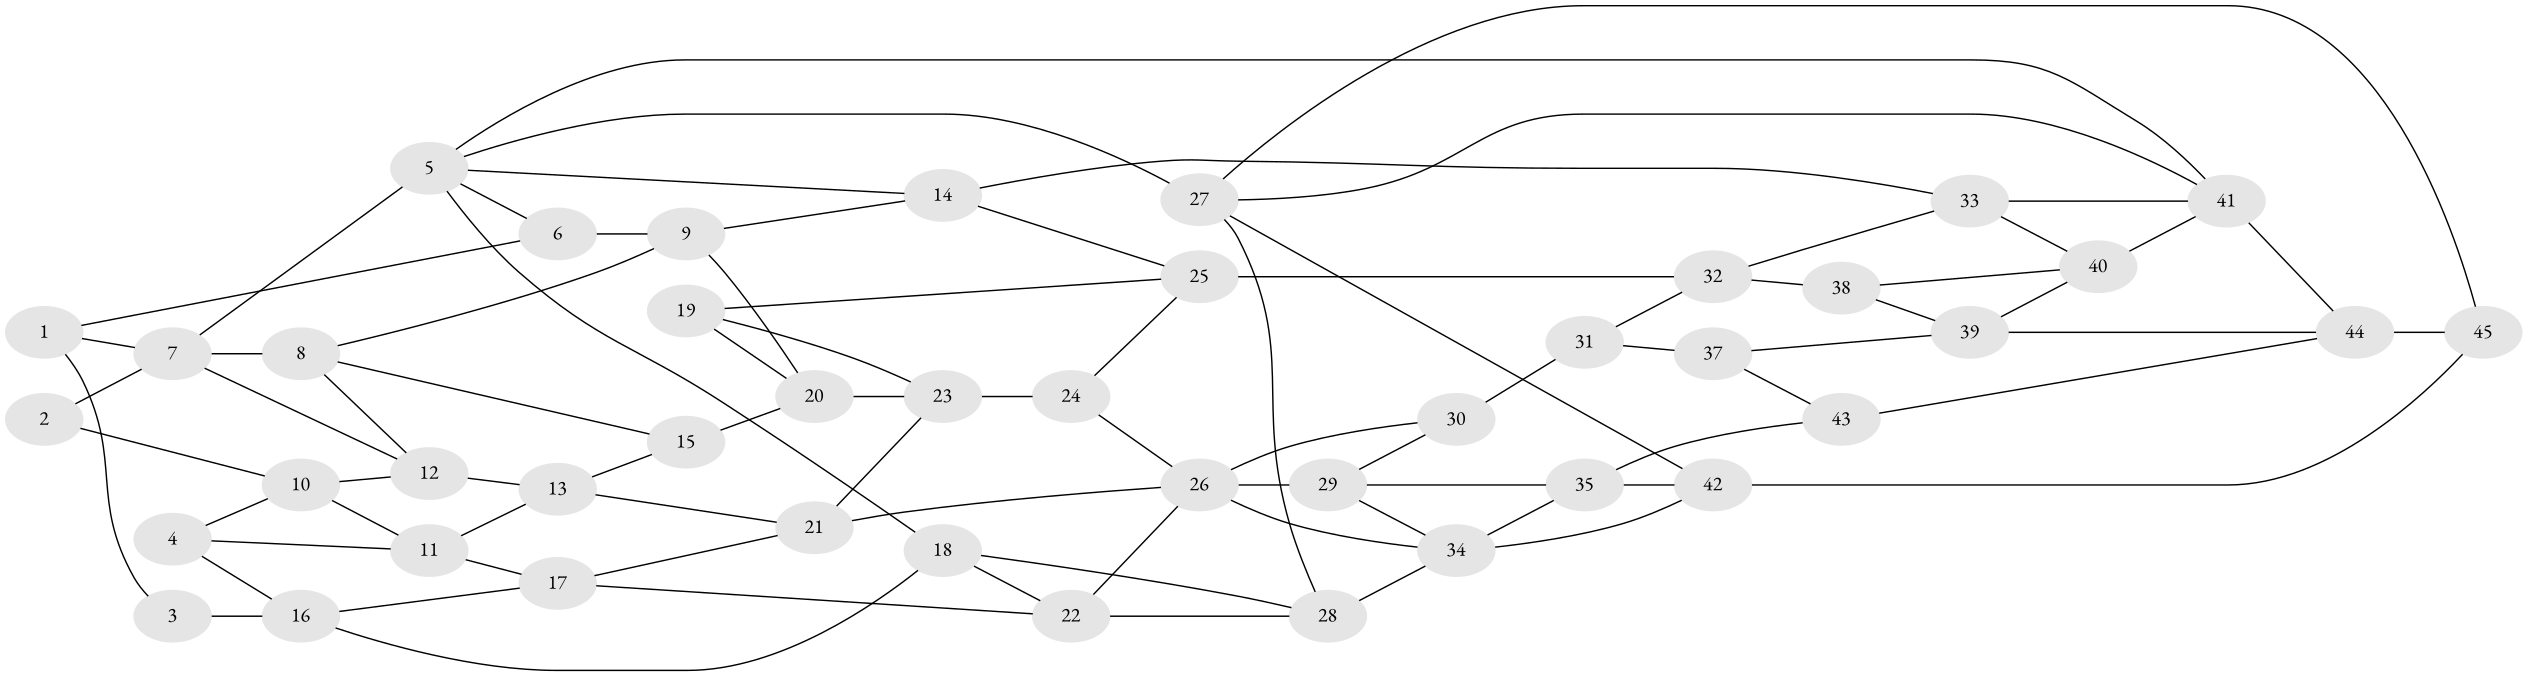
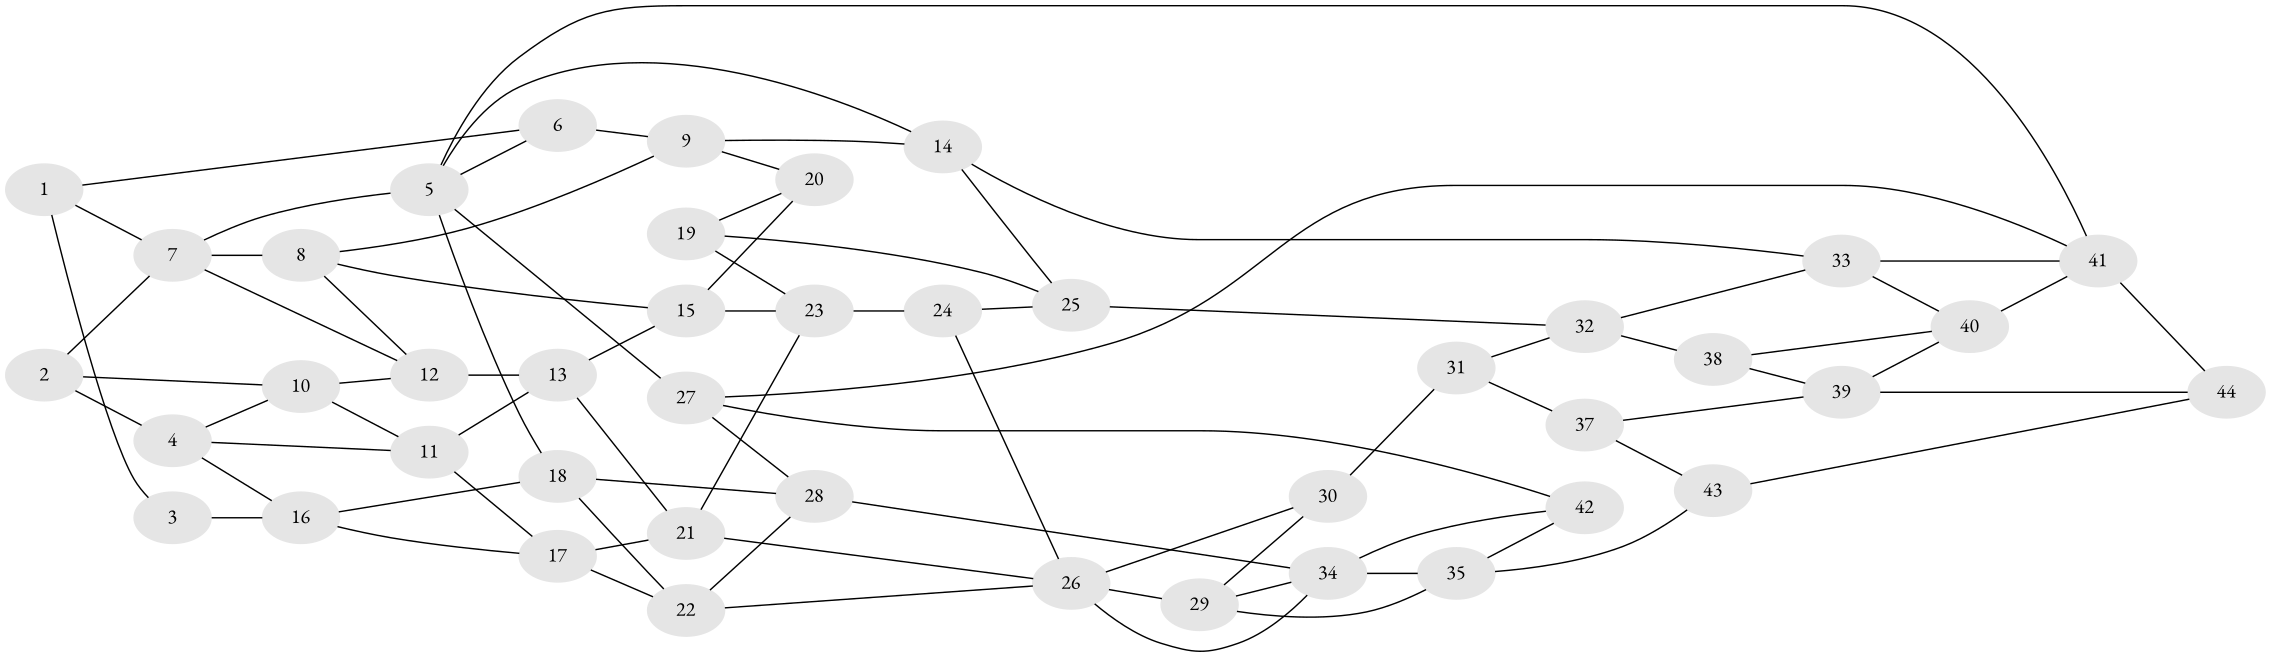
(2483, 332) -> none
(879, 397) -> (751, 311)
none -> (117, 412)
